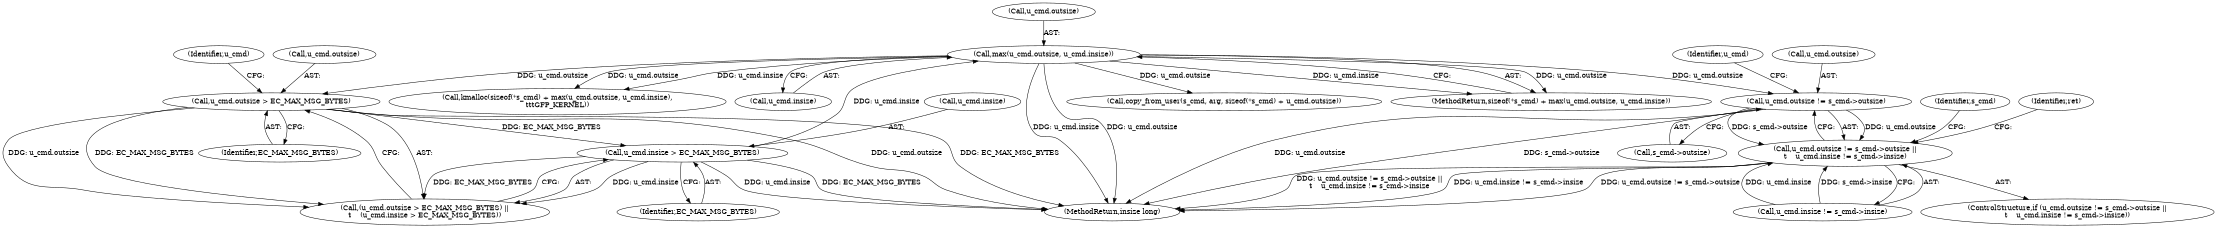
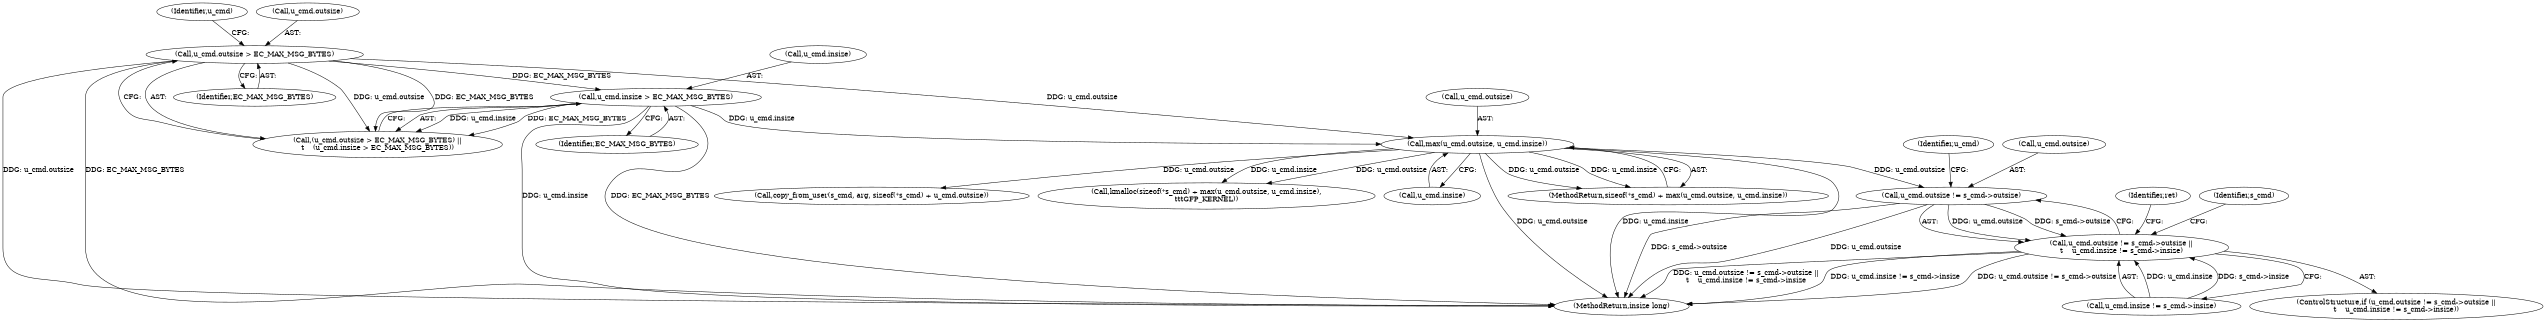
(637, 65) -> (880, 92)
(1672, 153) -> none
